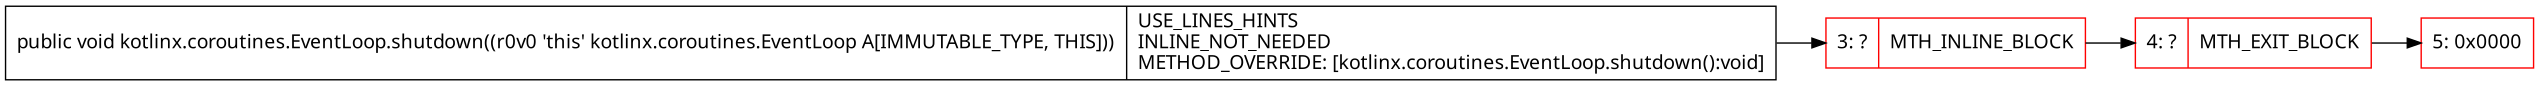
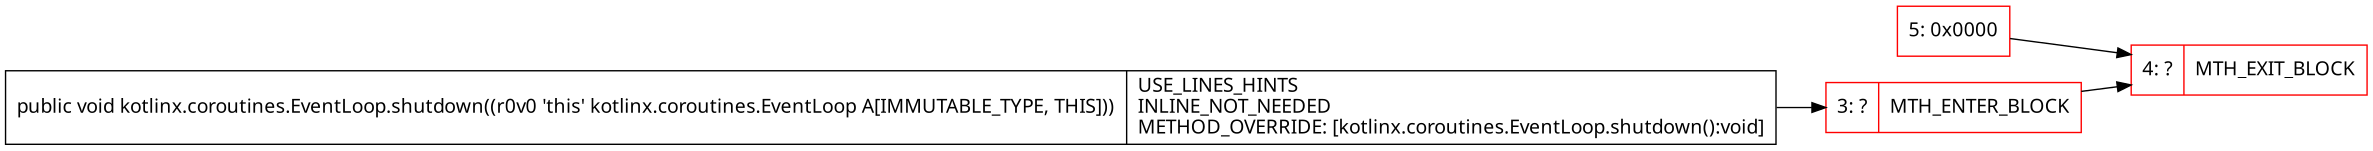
(1982, 42) -> (1980, 107)
(2389, 43) -> (2064, 46)
